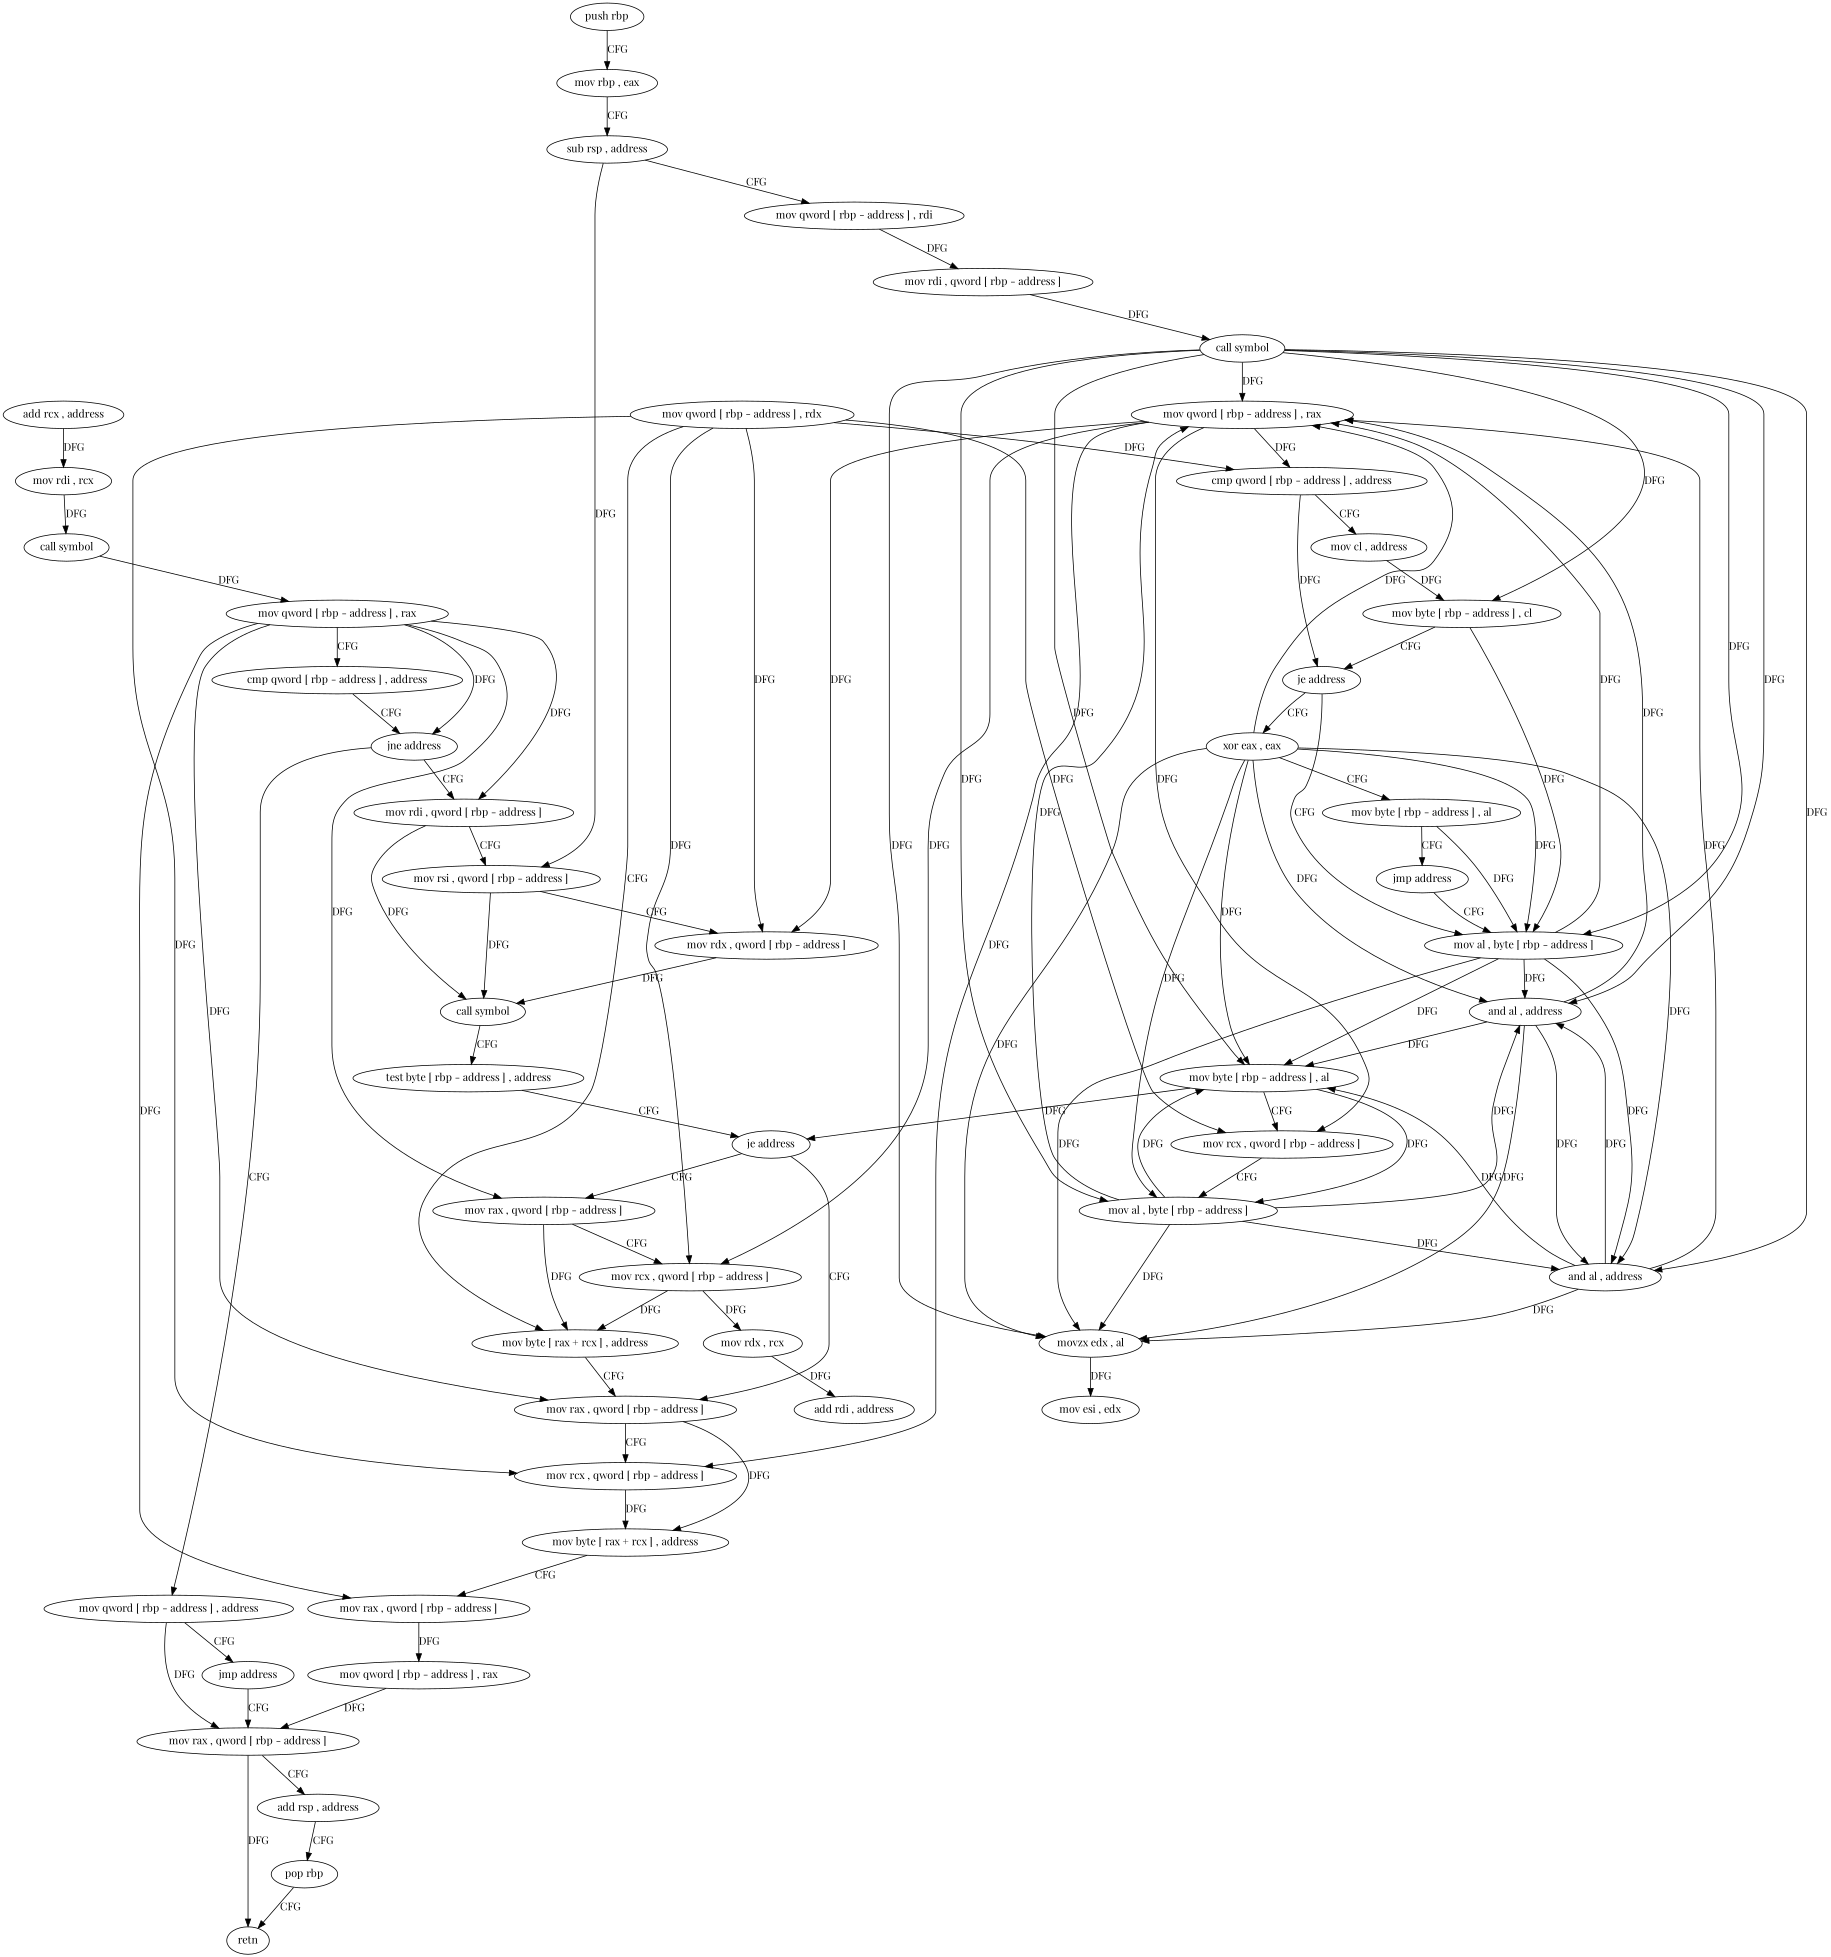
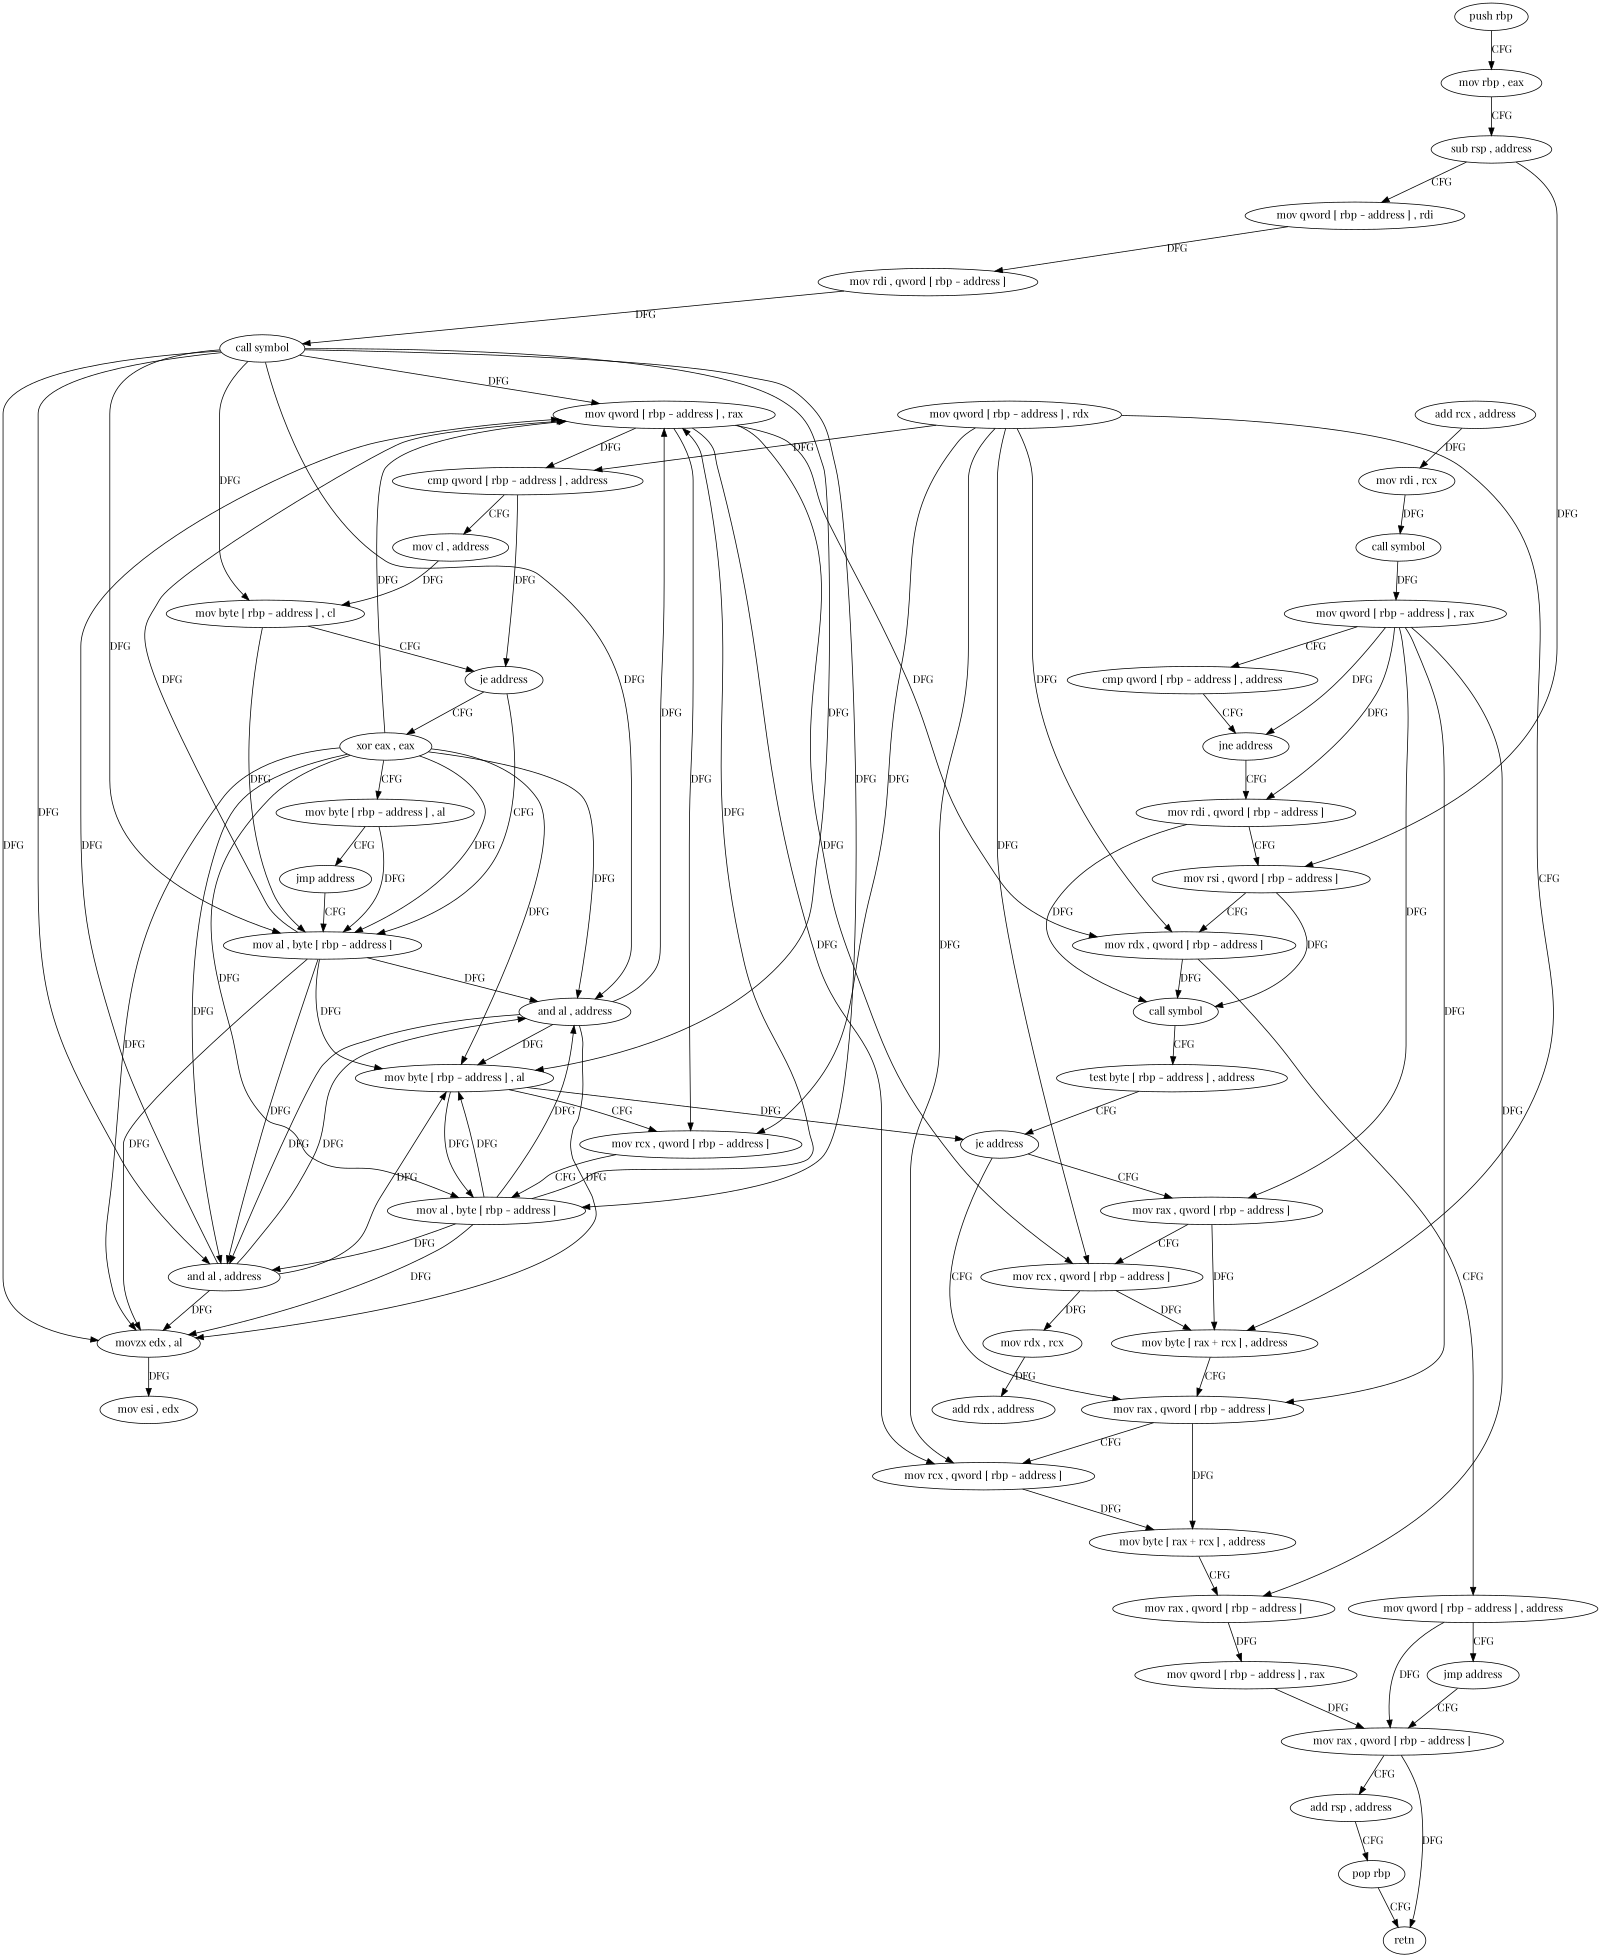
(252, 1133) -> (1435, 1232)
(854, 1410) -> (994, 1410)
